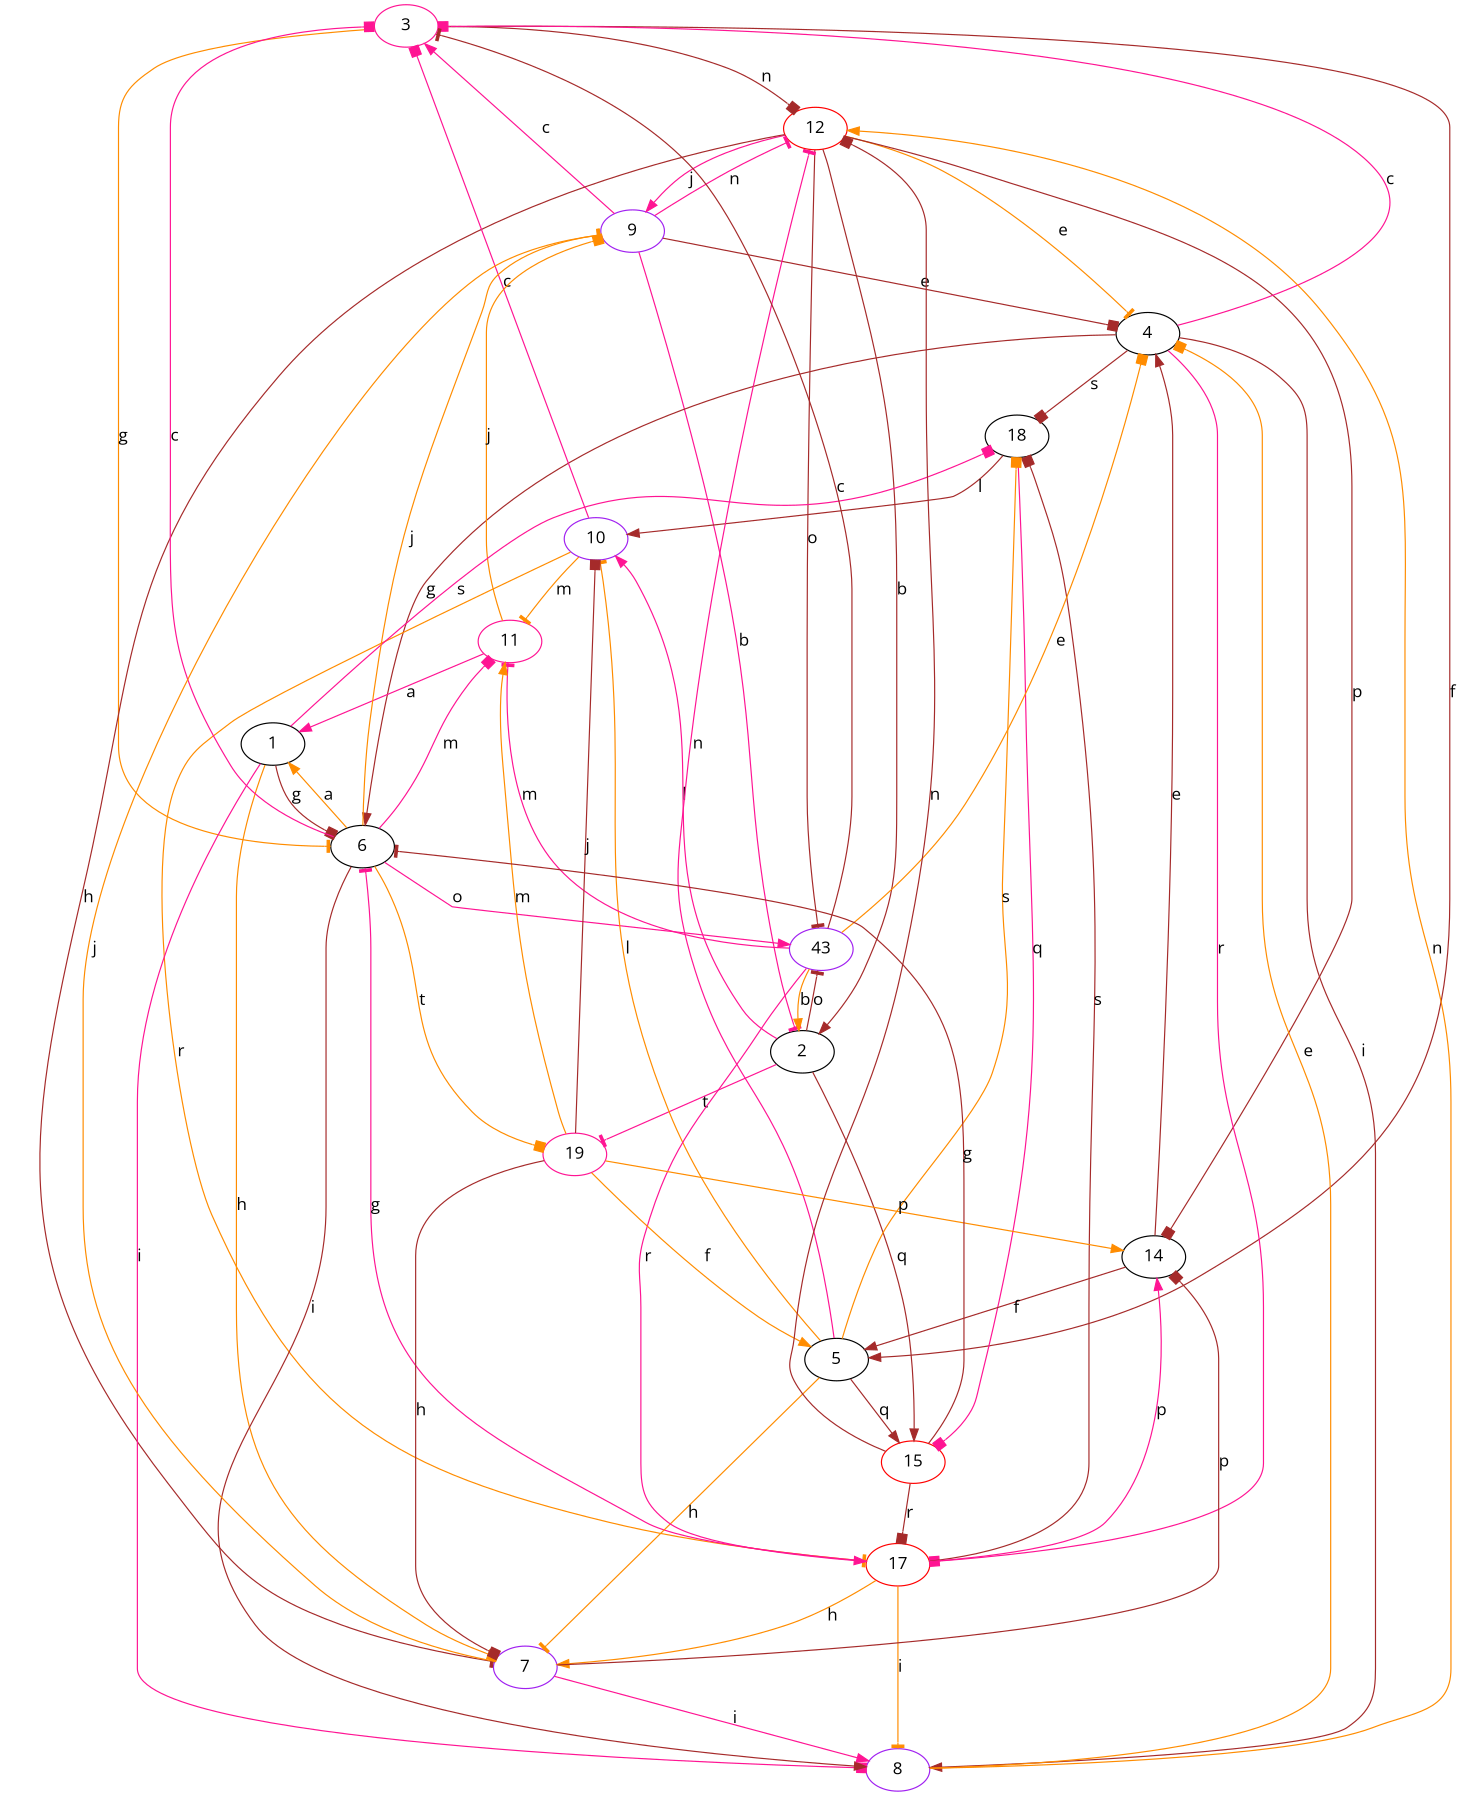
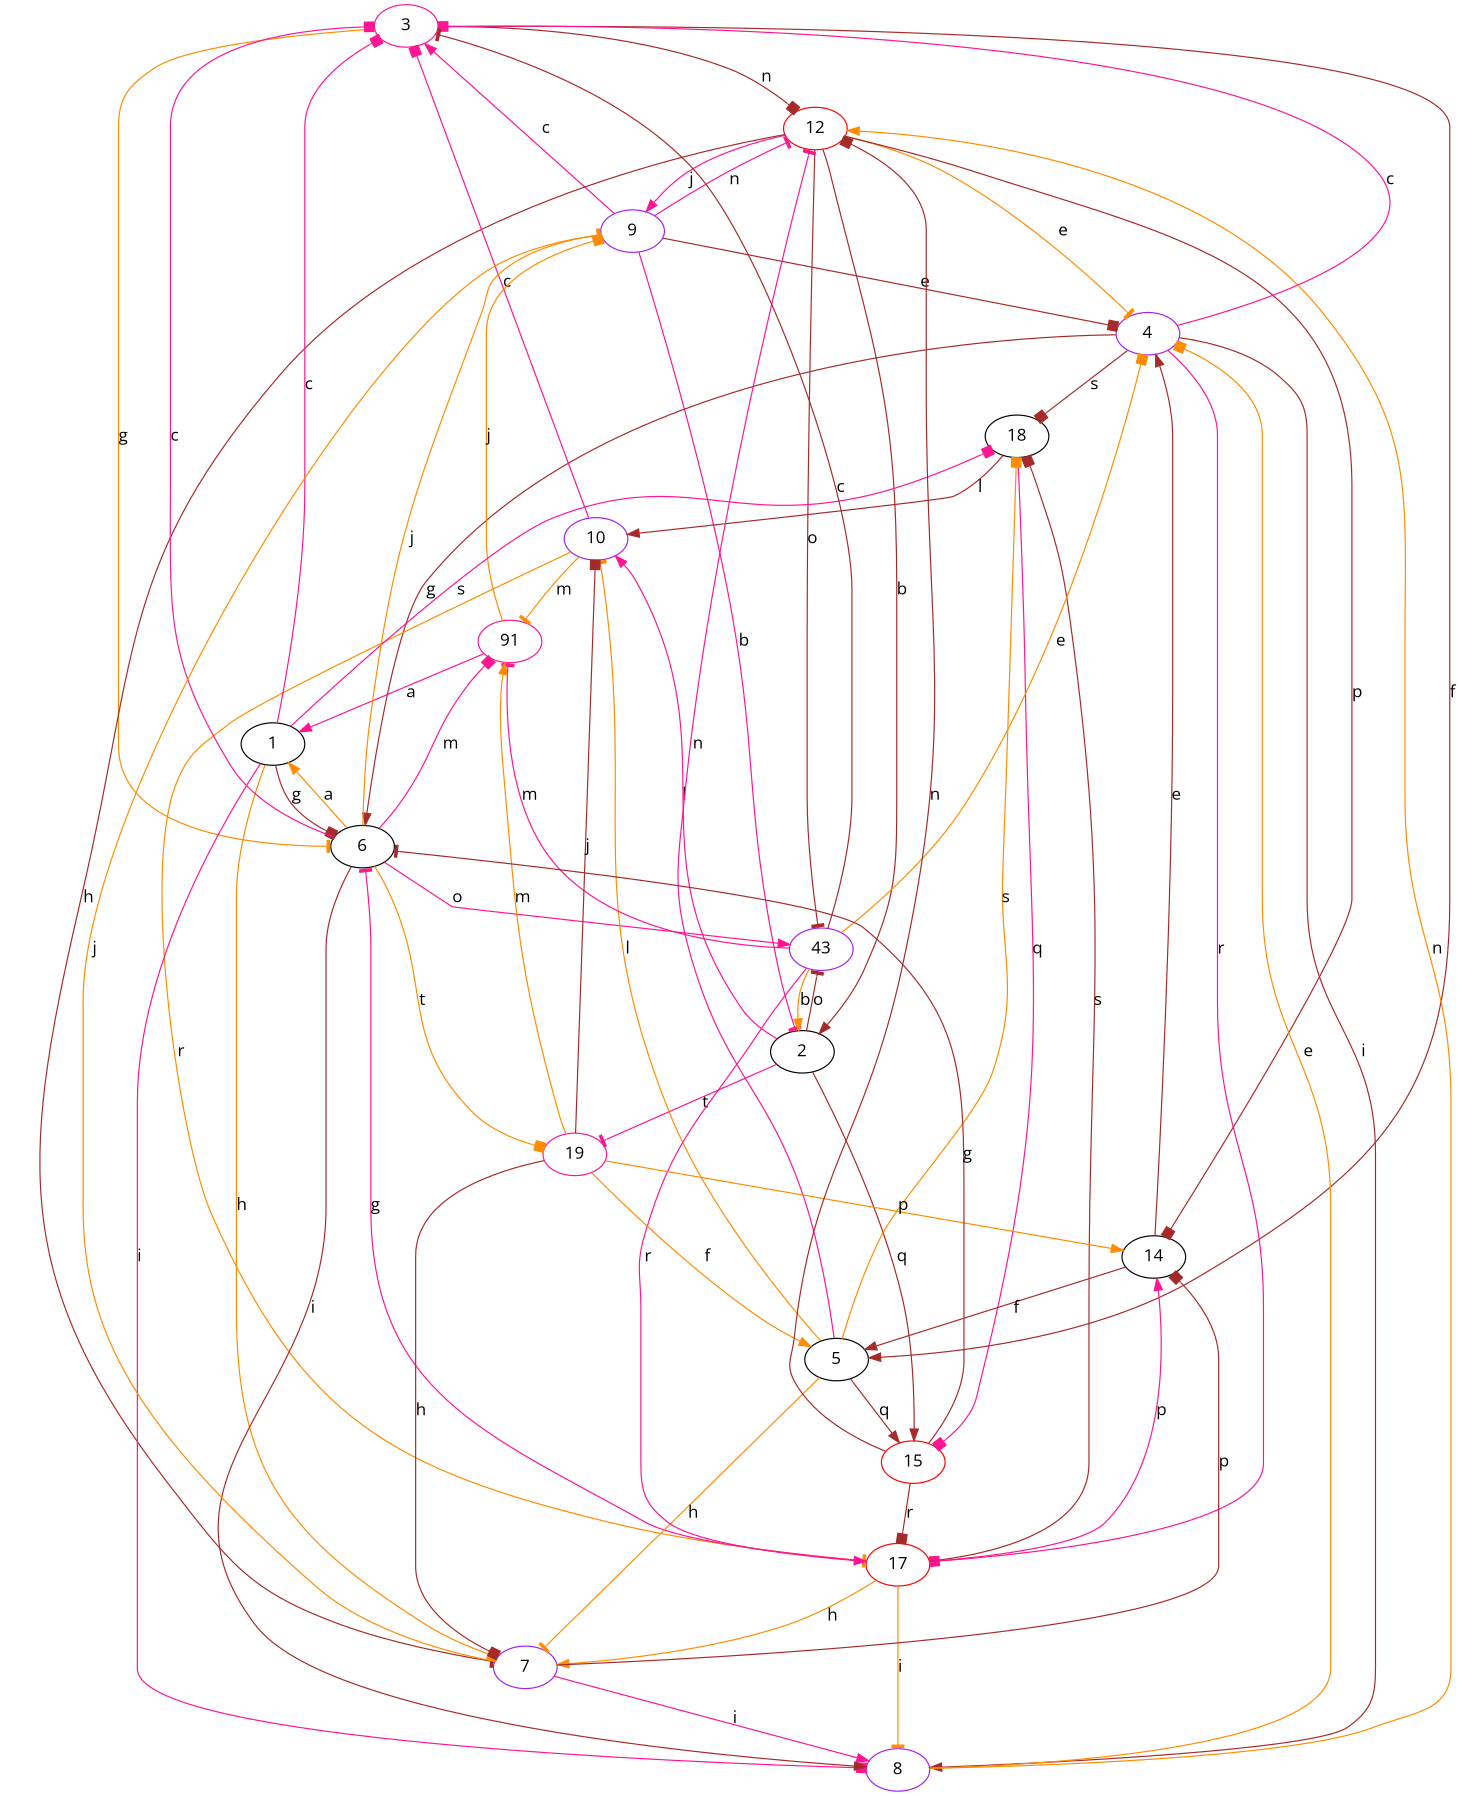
(1148, 334) -> (1148, 334)
none -> (305, 371)
(510, 641) -> (510, 641)
